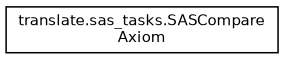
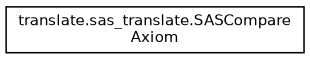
(142, 30) -> (155, 30)
